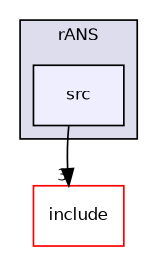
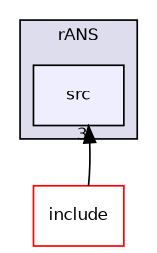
(67, 150) -> (90, 164)
